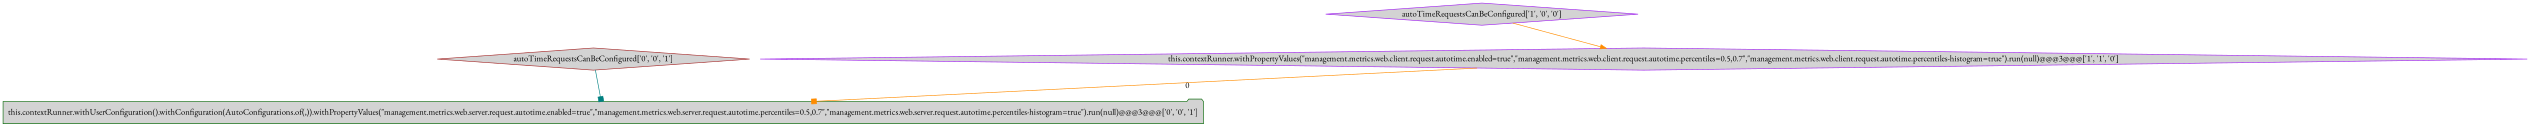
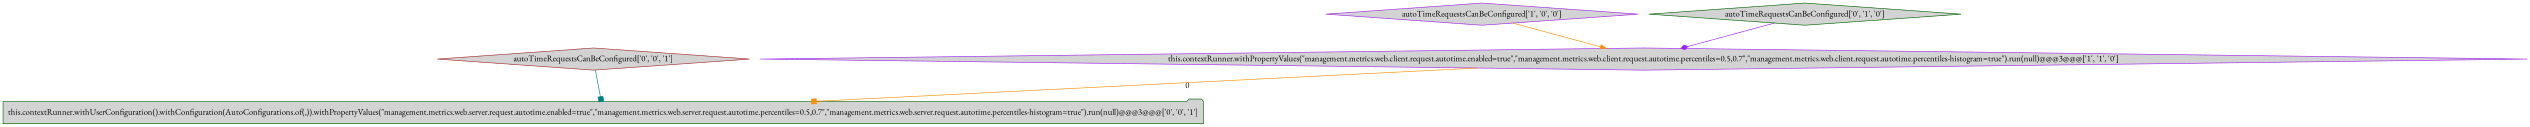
none -> (1805, 14)
